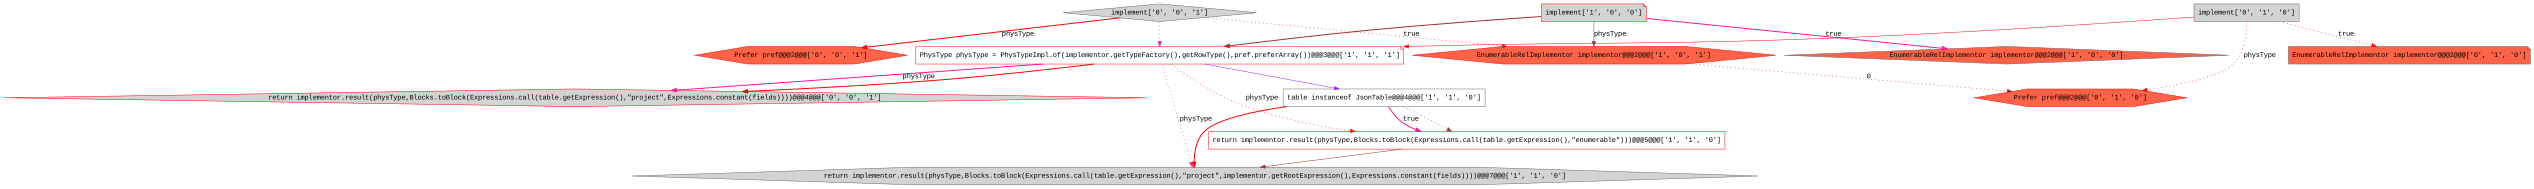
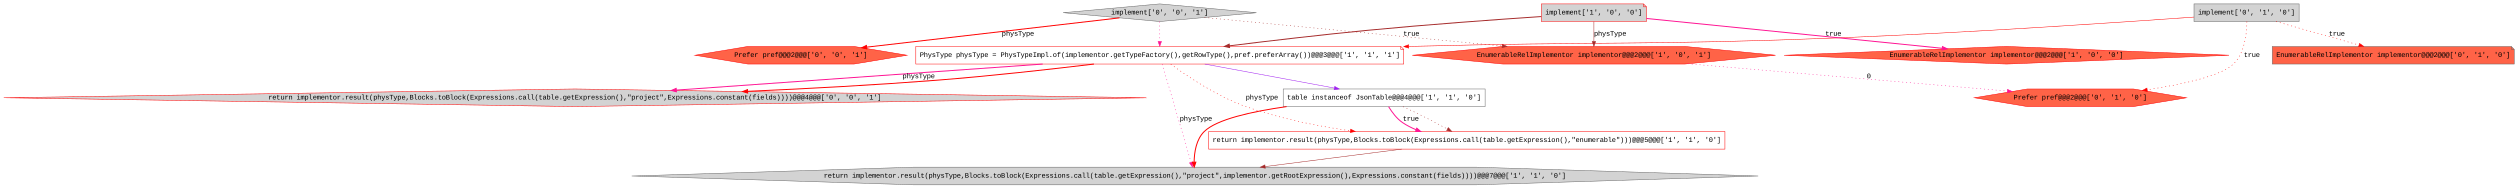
(2006, 55) -> (2006, 55)
(2260, 55) -> (2252, 55)
(1848, 77) -> (1848, 77)
